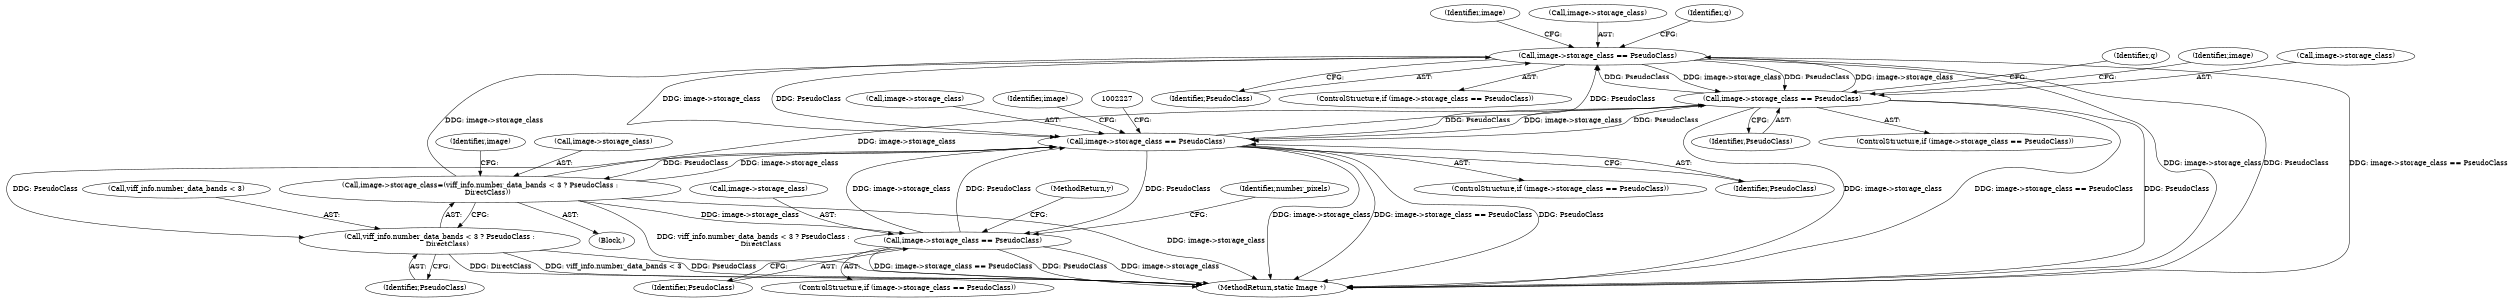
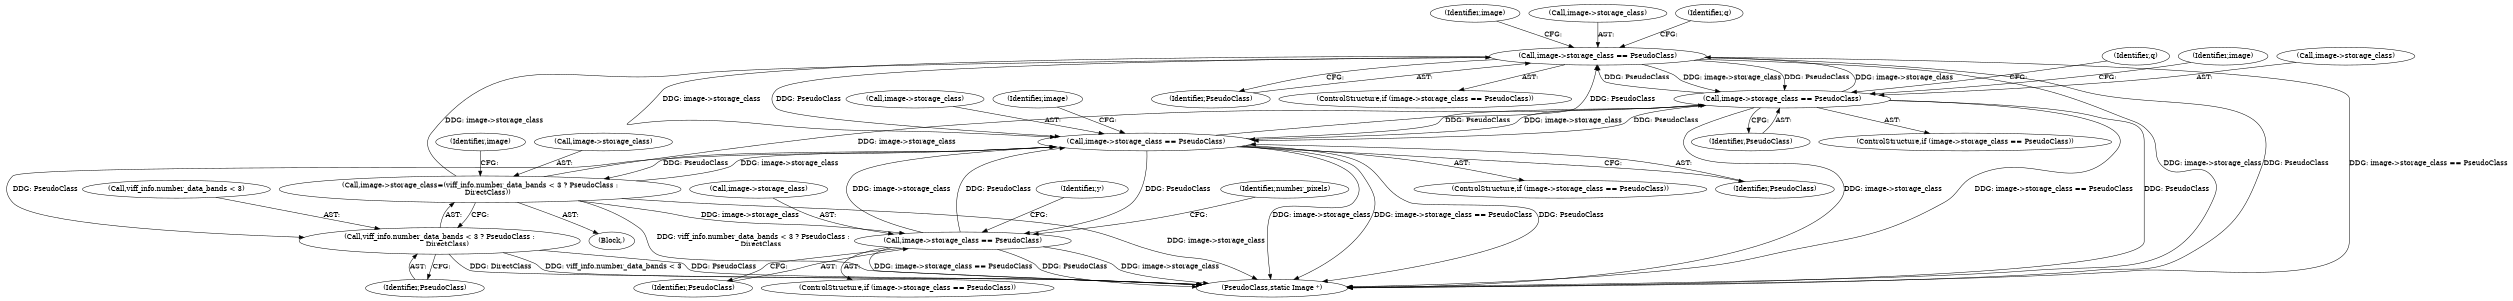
(1117, 99) -> none
(1082, 189) -> (1082, 189)
(1272, 288) -> (1272, 288)
